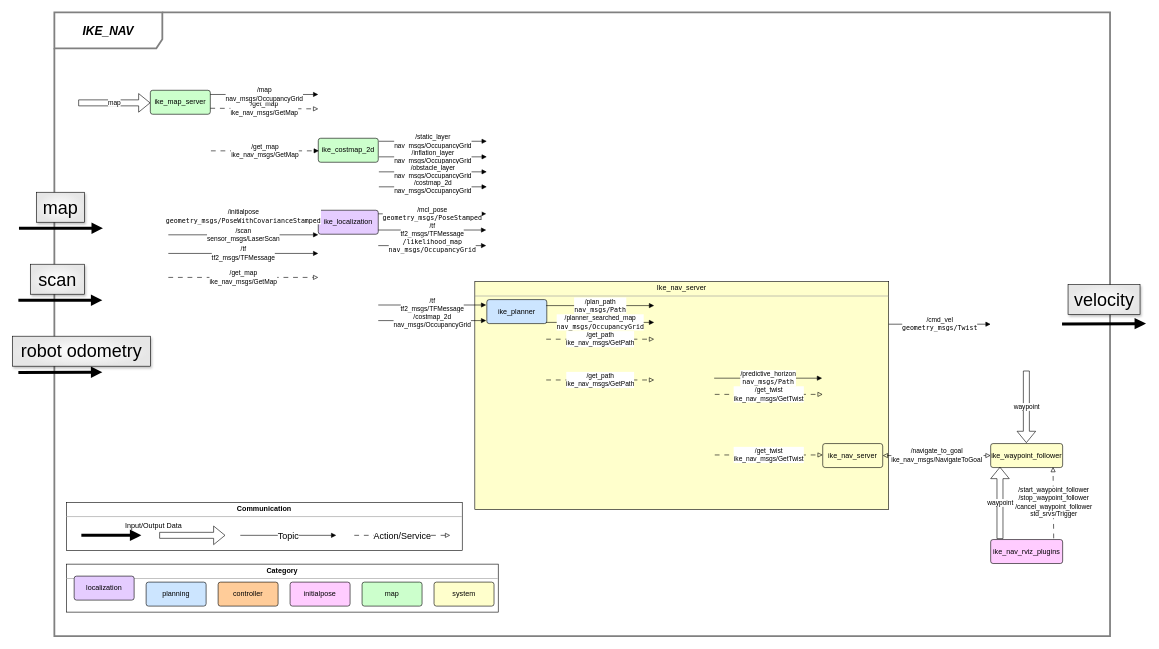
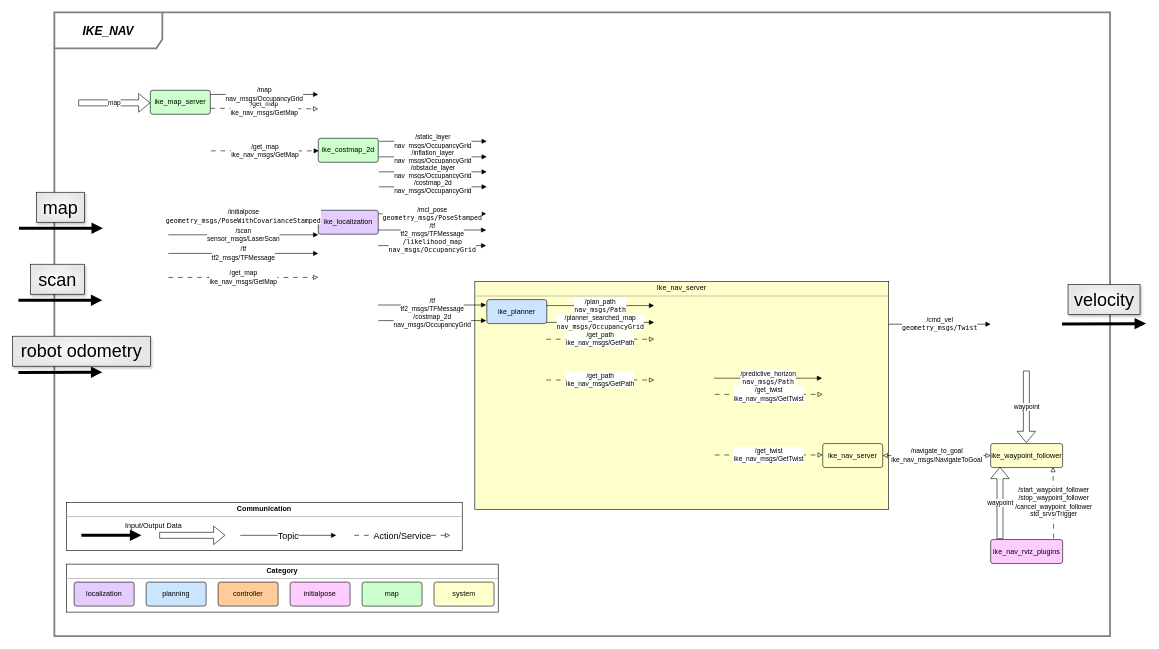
(104, 588) -> (104, 594)
